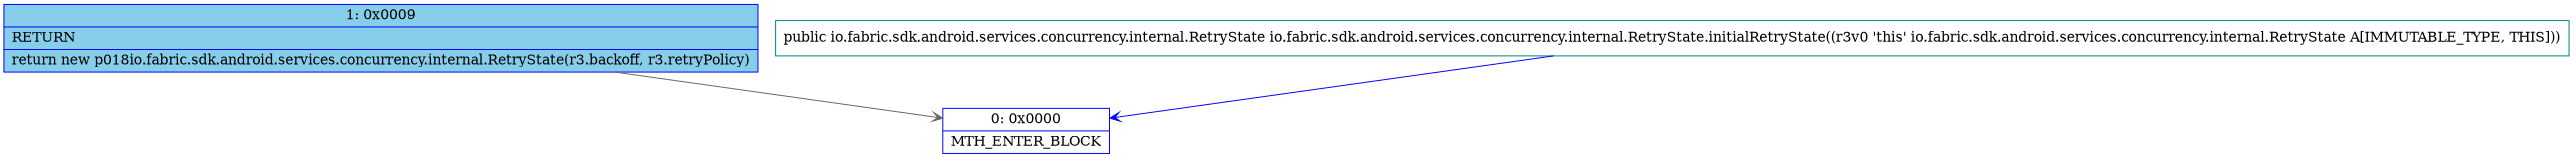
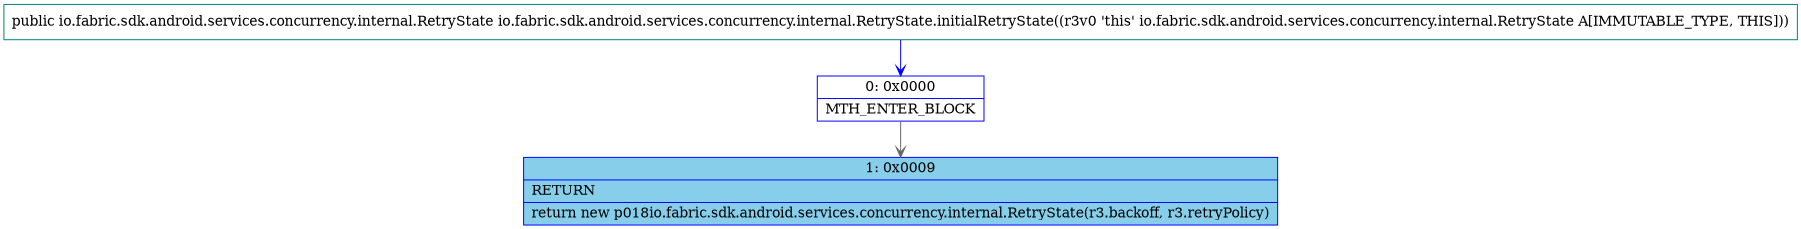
(774, 94) -> (901, 134)
